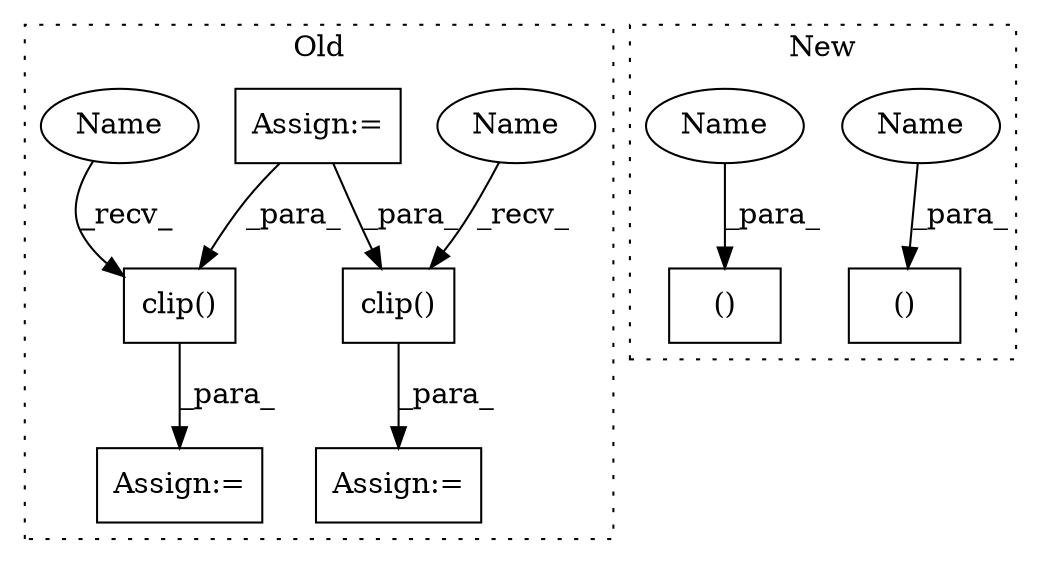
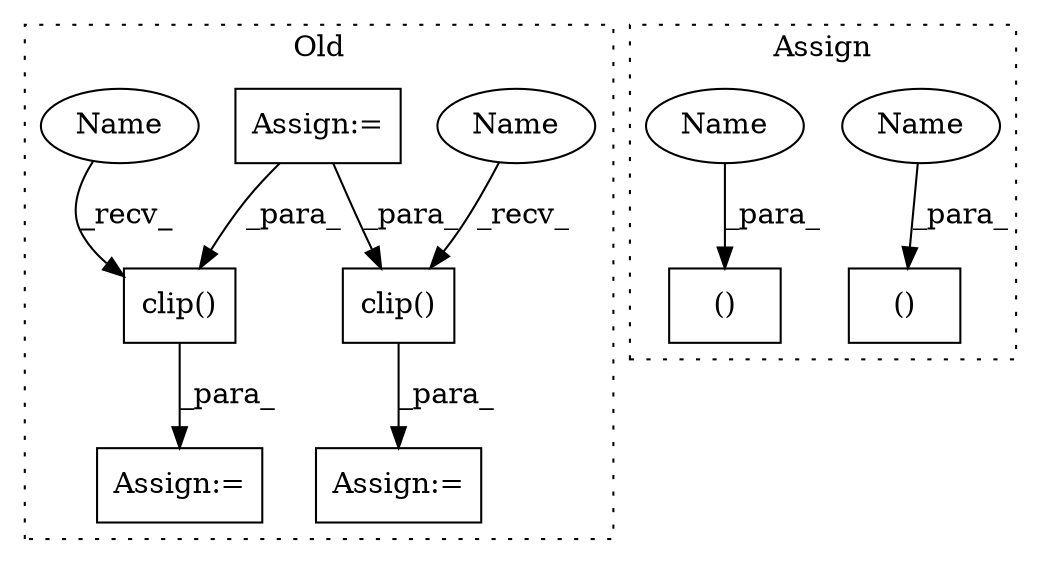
(823, 49) -> (823, 49)
